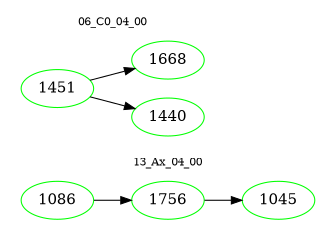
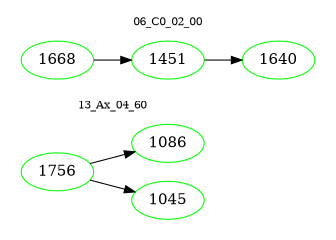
(113, 23) -> (168, 23)
(107, 76) -> (107, 60)
(168, 117) -> (279, 60)
(168, 163) -> (113, 106)
(107, 200) -> (107, 159)
